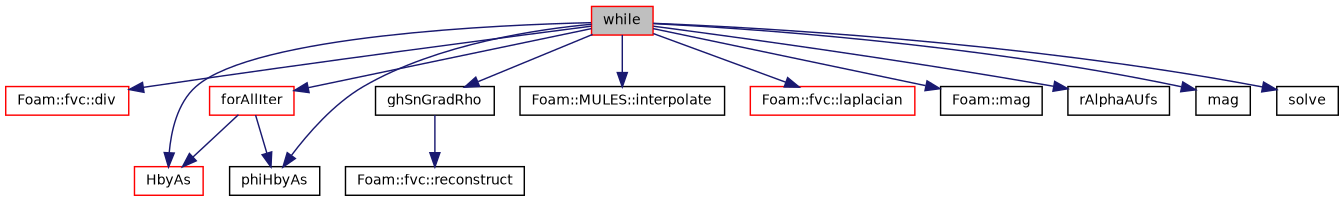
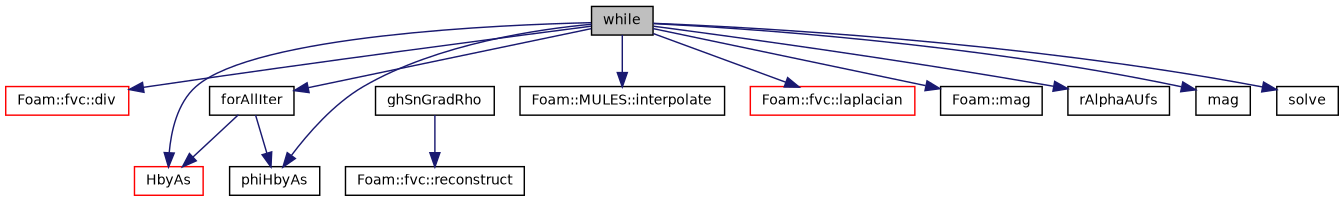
(622, 21) -> (622, 21)
(535, 58) -> none
(252, 101) -> (252, 101)
